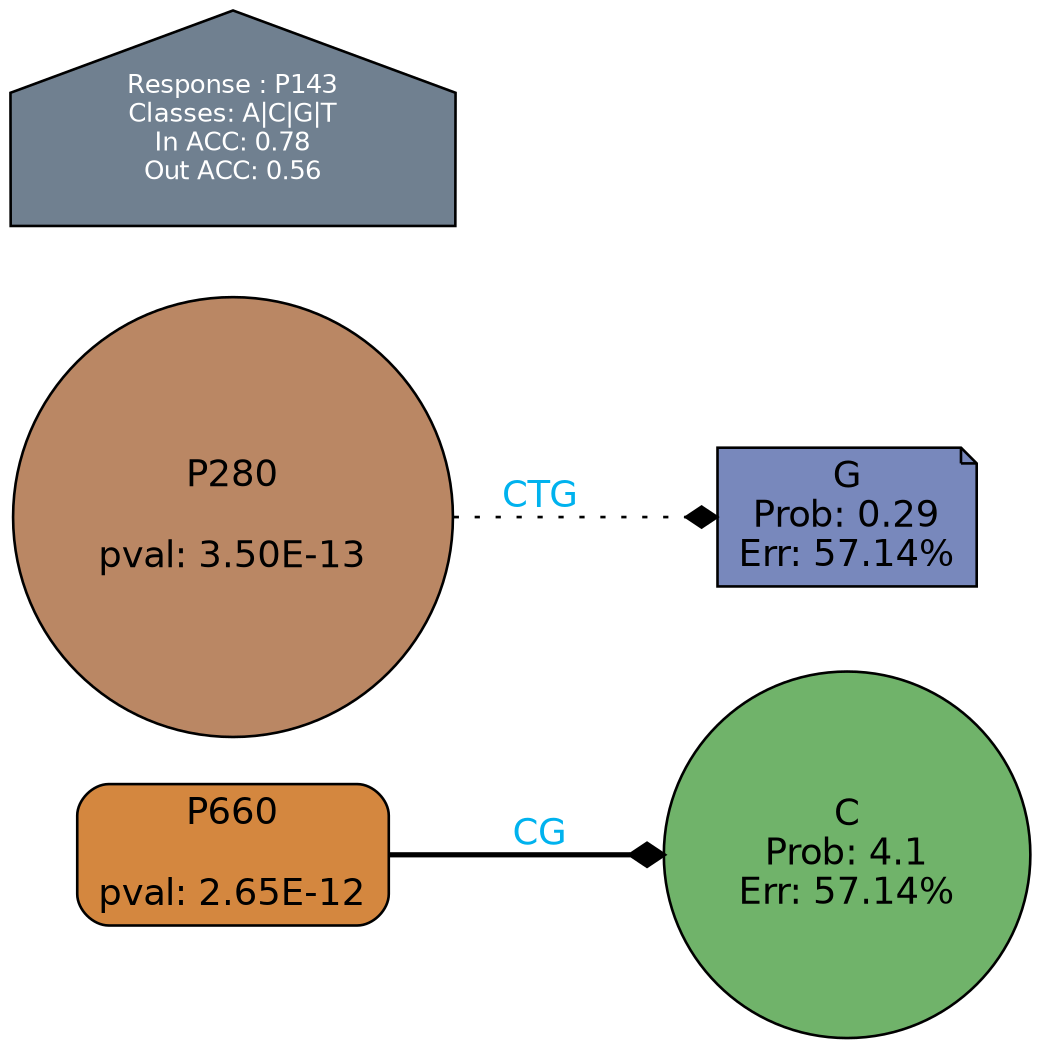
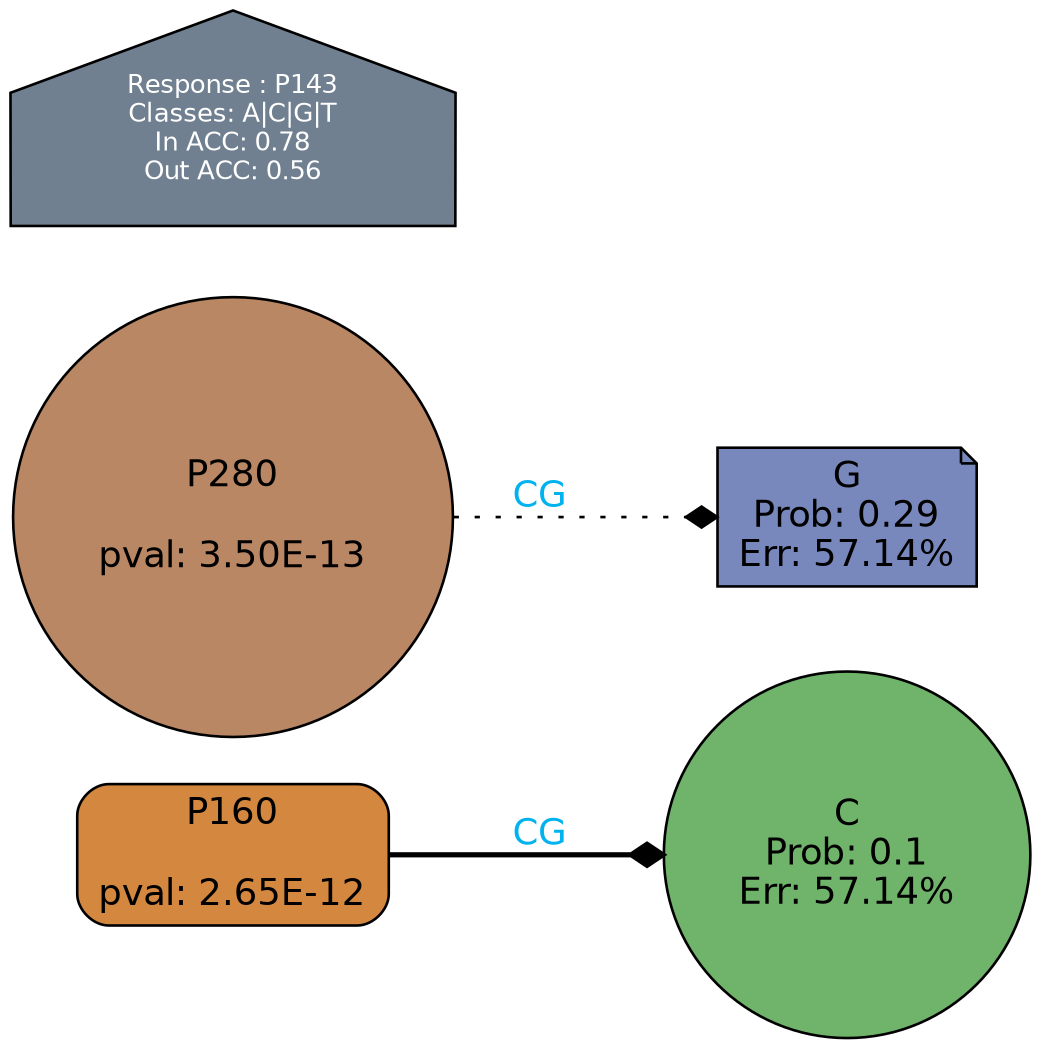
(540, 497) -> (540, 497)
(233, 855) -> (233, 855)
(847, 855) -> (847, 855)
